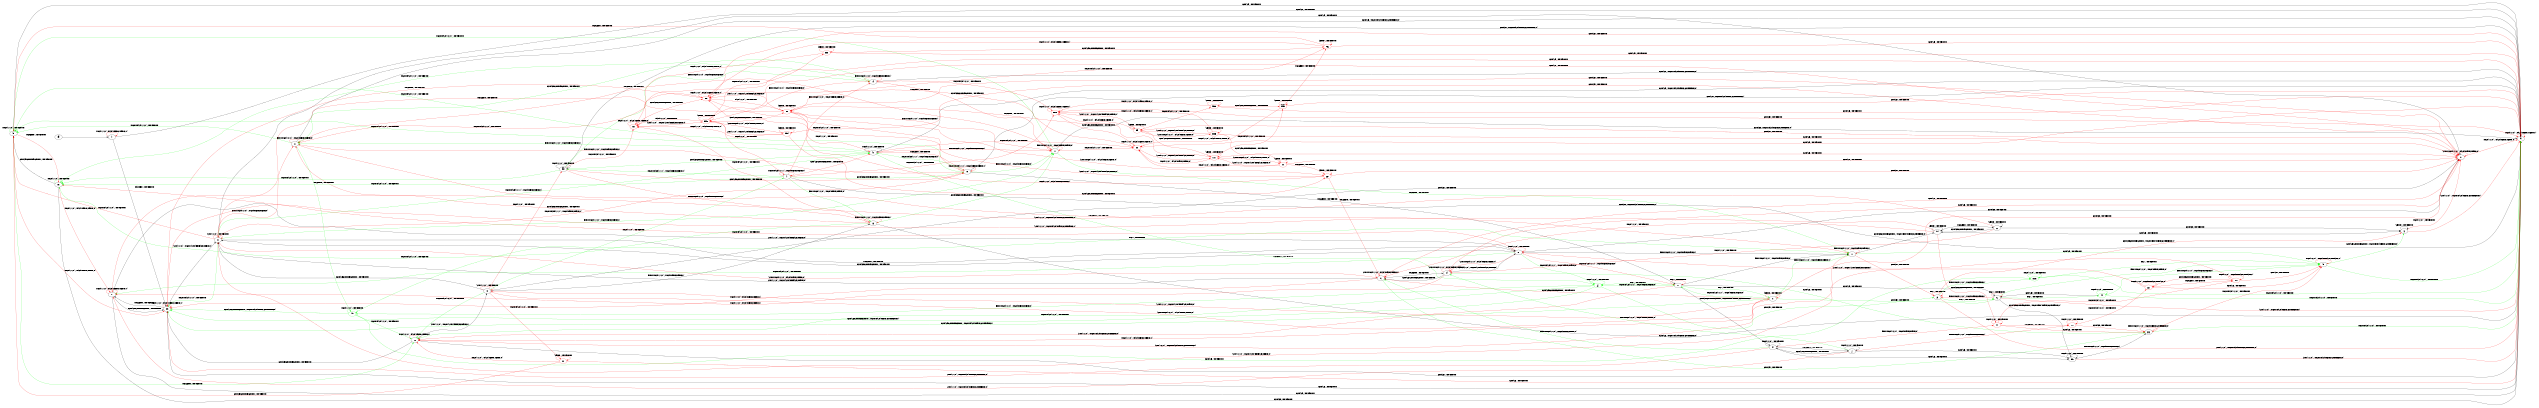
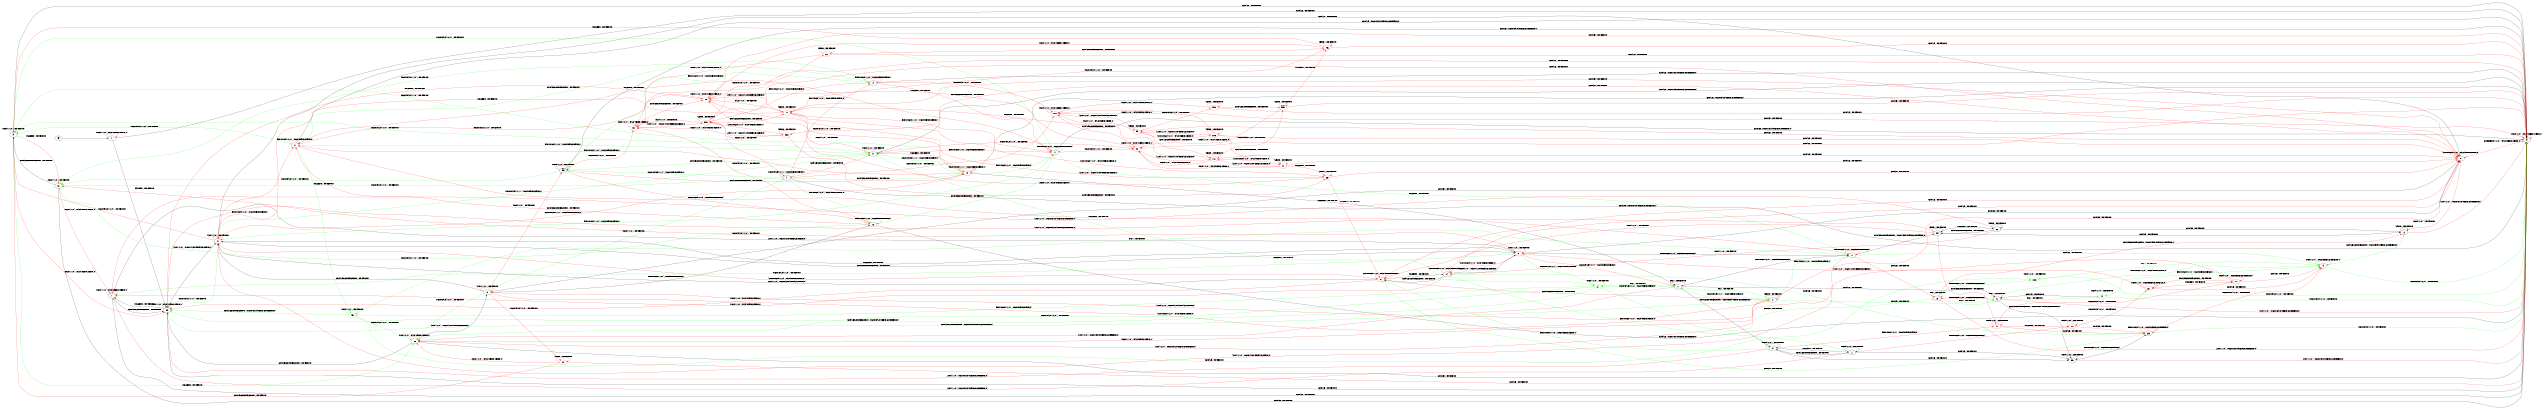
(2499, 140) -> (2502, 141)
